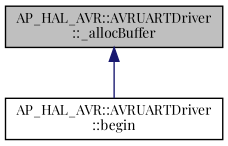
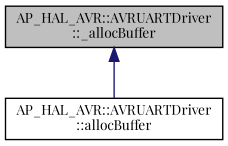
(114, 119) -> (114, 119)
